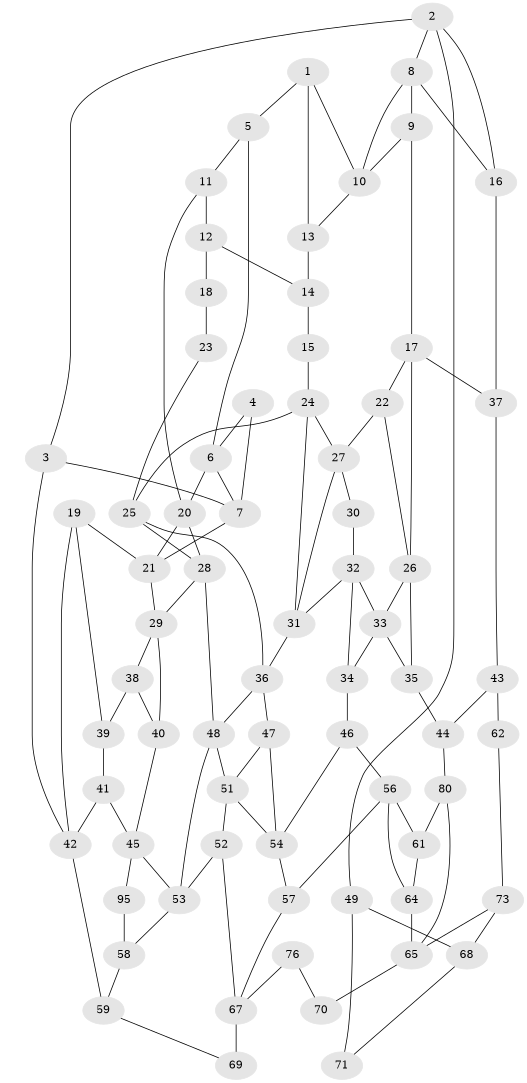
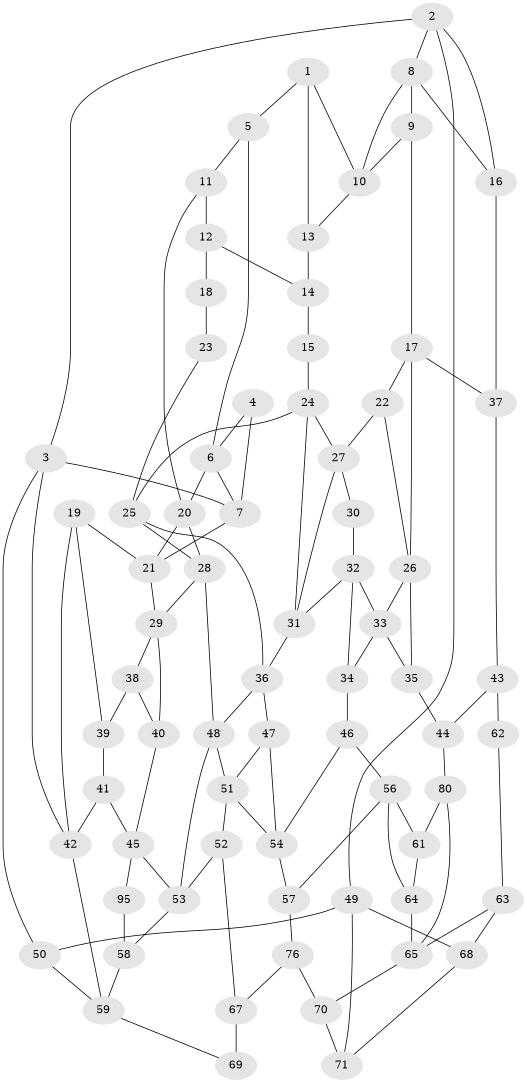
(503, 900) -> (503, 900)
(259, 954) -> (291, 928)
none -> (40, 955)
none -> (332, 1038)
